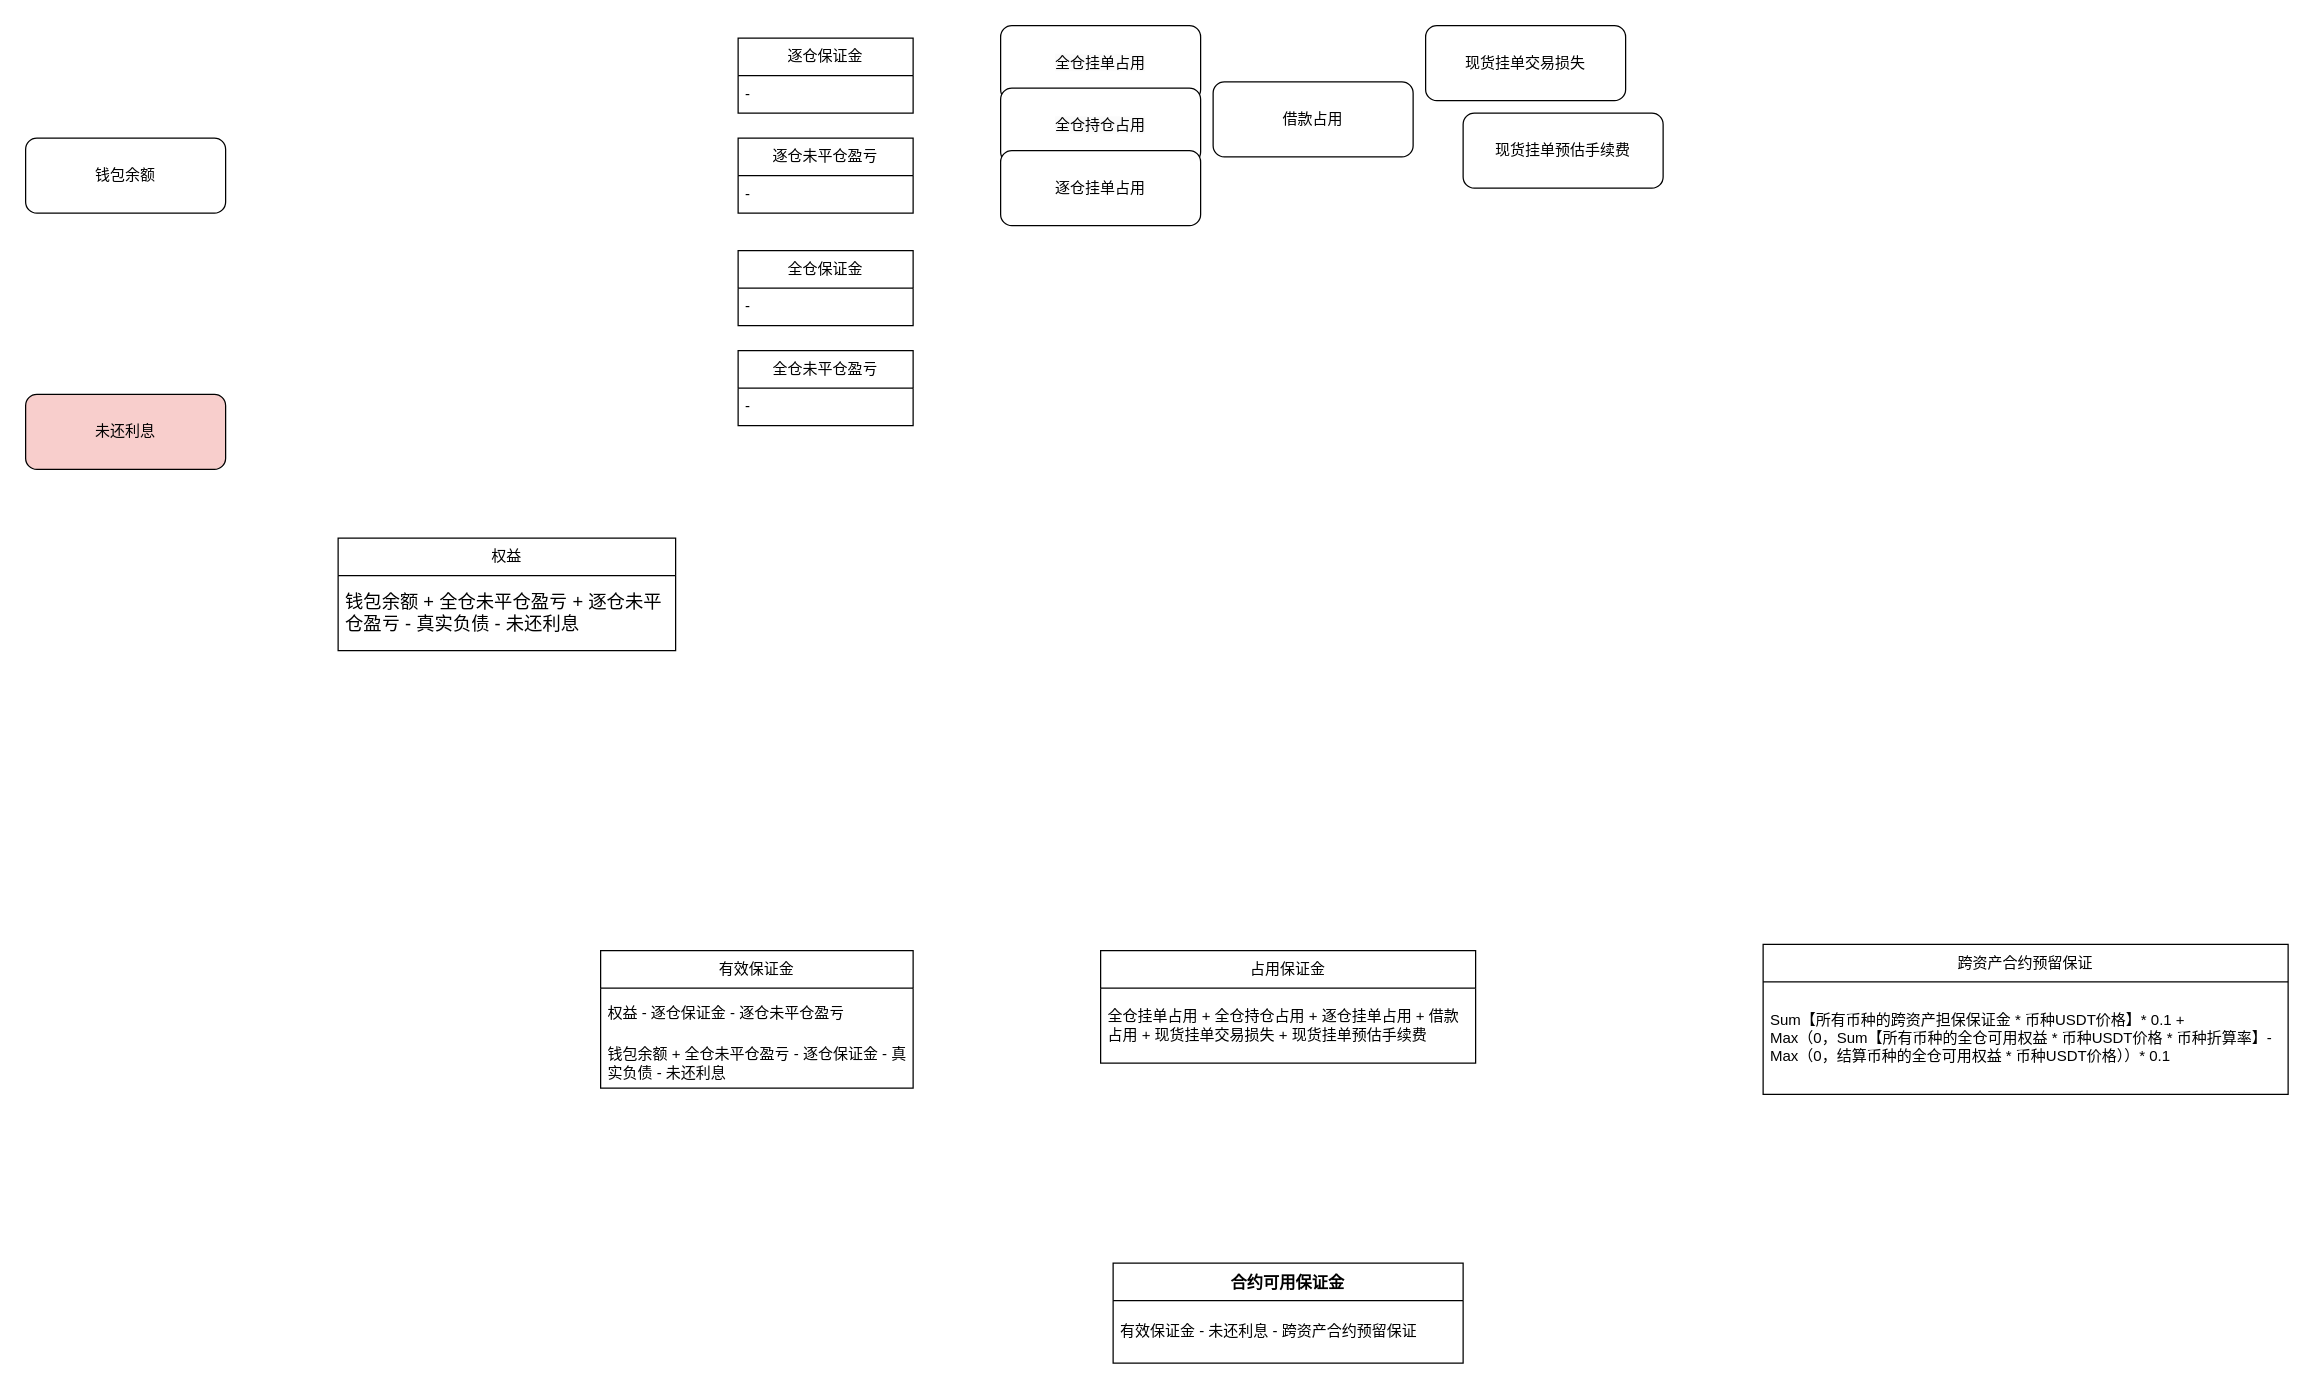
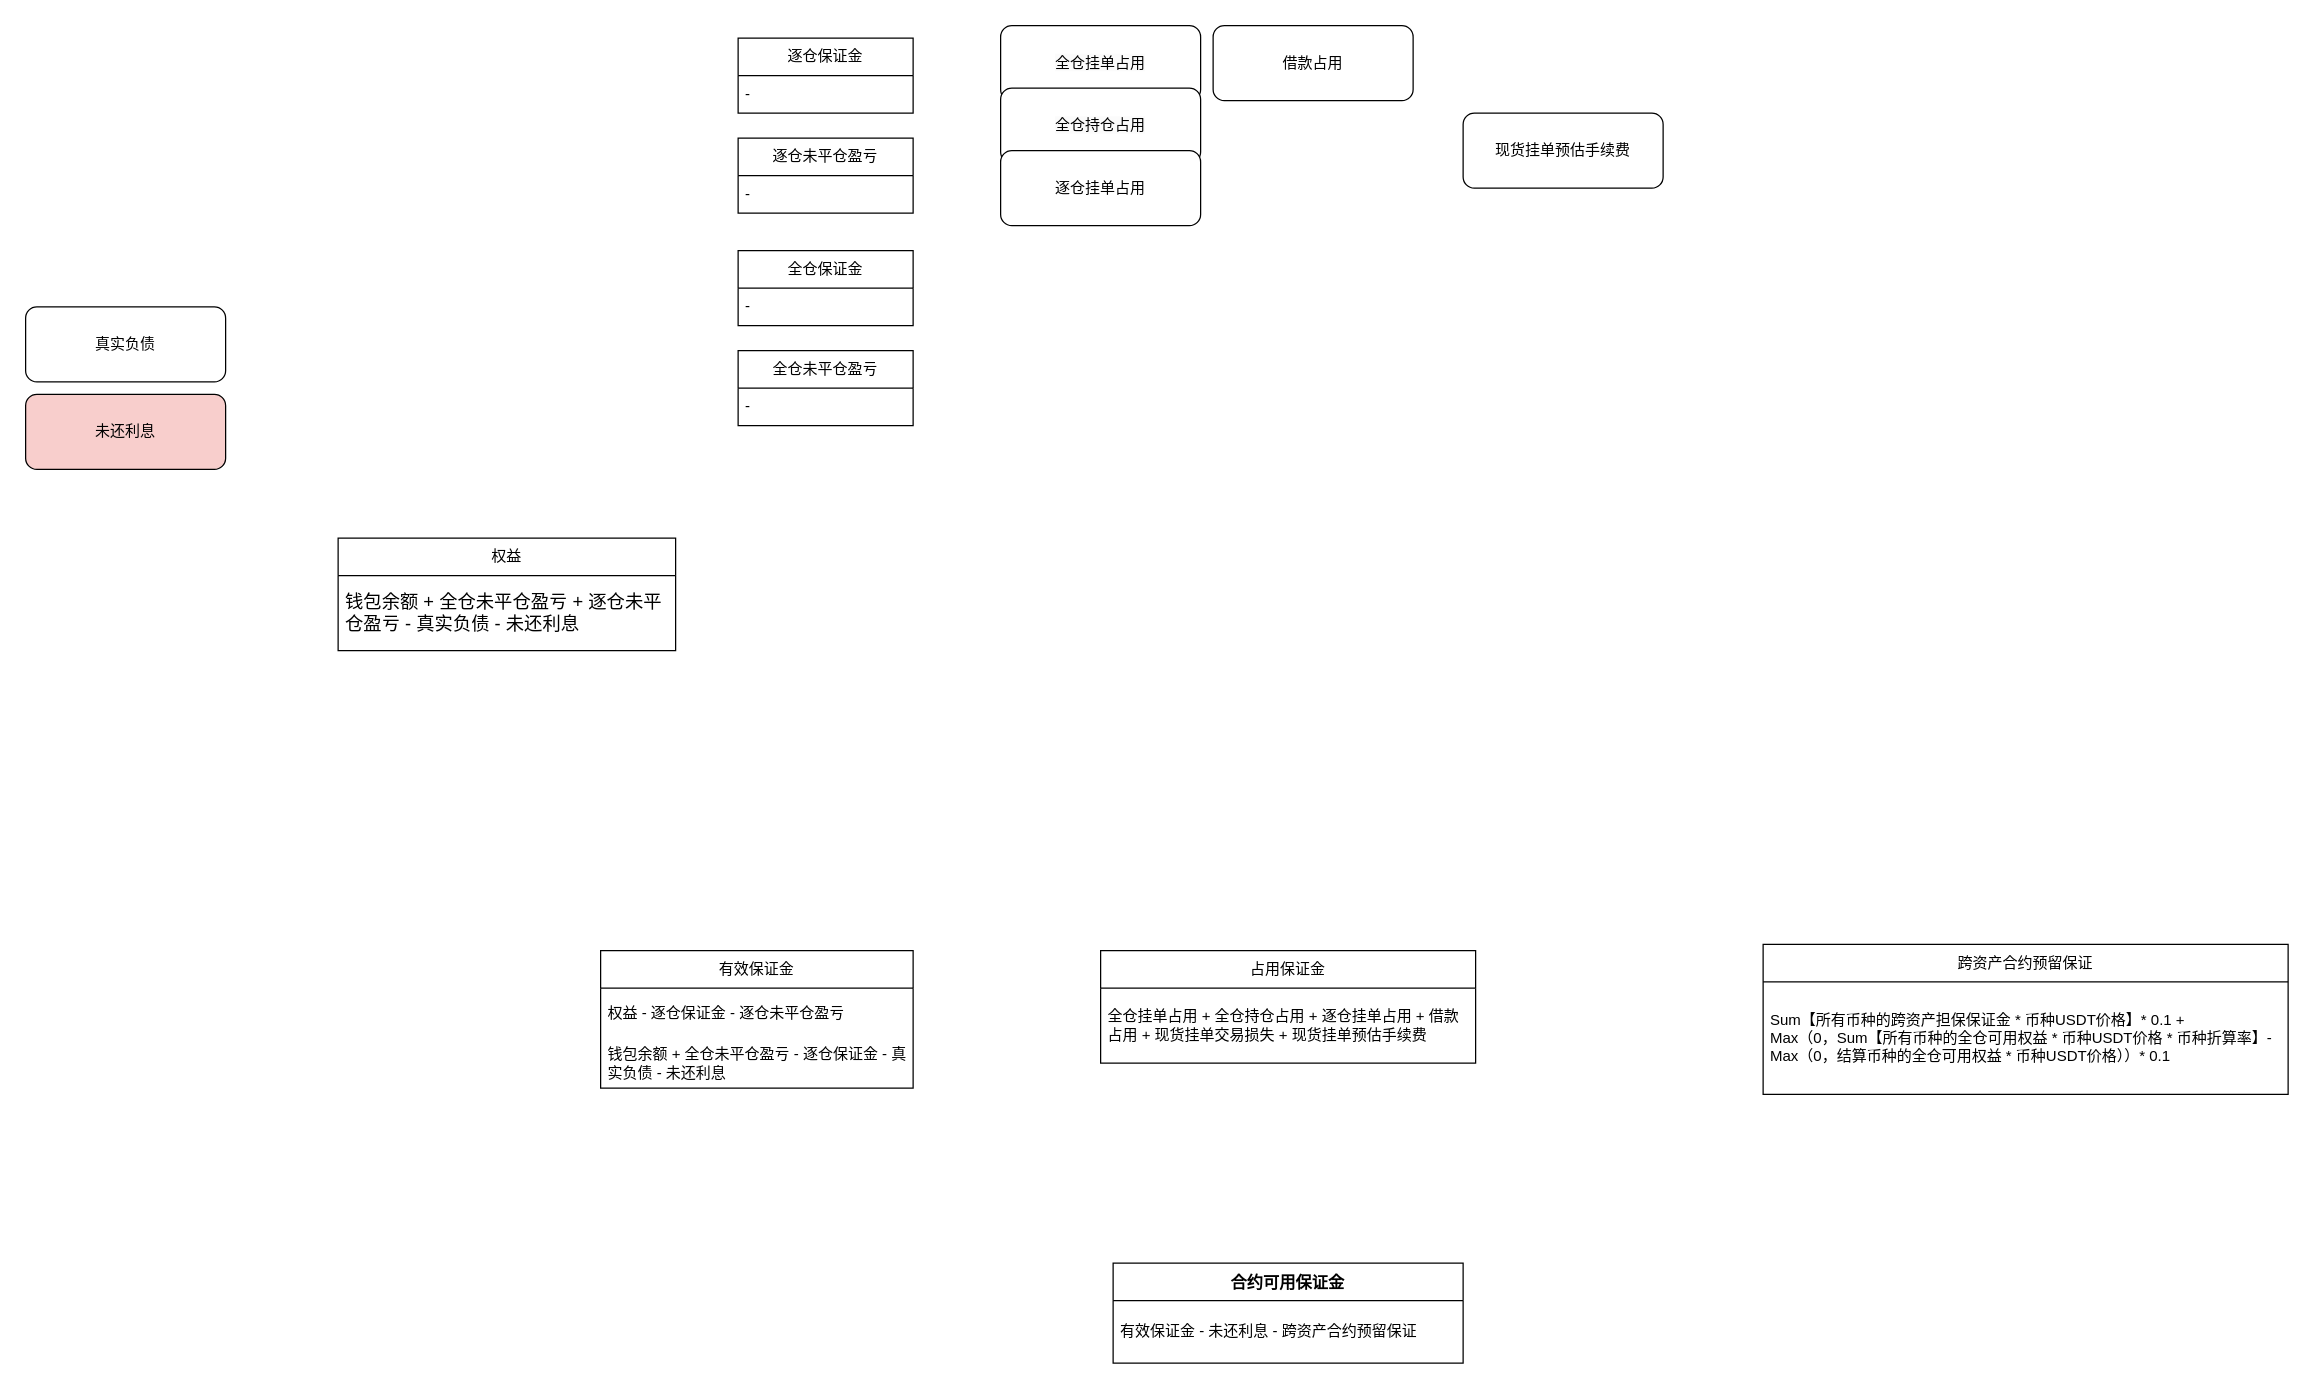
(1526, 63) -> none
(1313, 119) -> (1313, 63)
(126, 176) -> none
none -> (126, 344)
